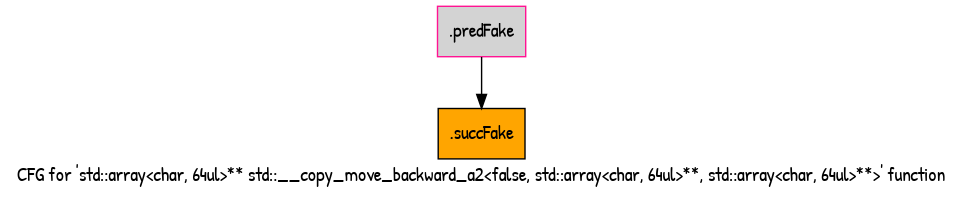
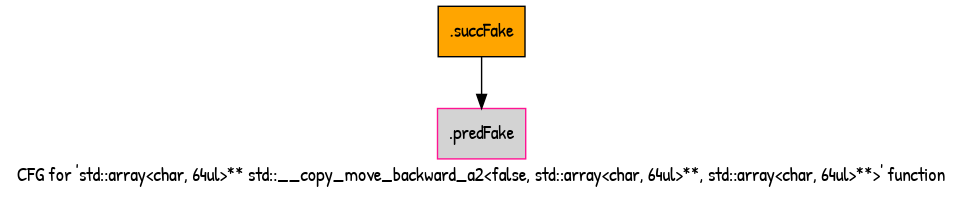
(482, 76) -> (482, 76)
